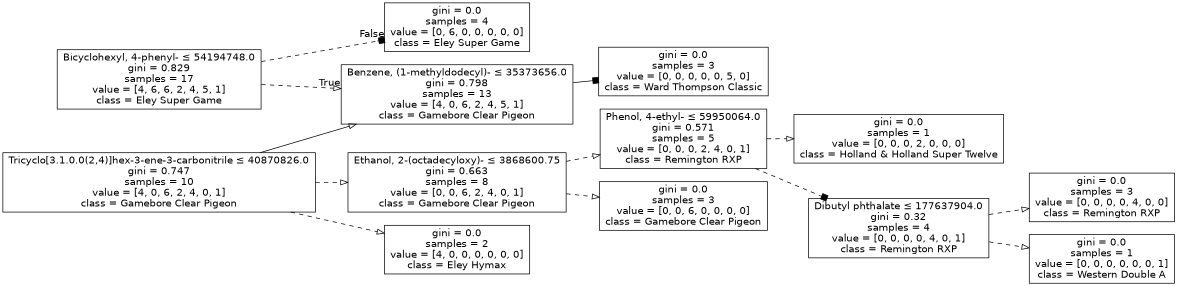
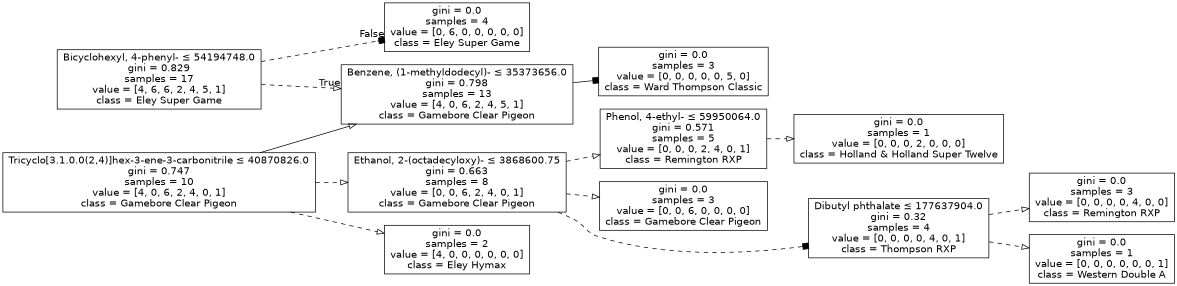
(788, 182) -> (675, 251)
(899, 249) -> (899, 249)
